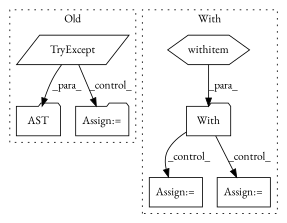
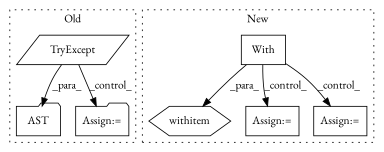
(210, 19) -> (258, 19)
(209, 81) -> (227, 82)
(209, 121) -> (263, 50)
